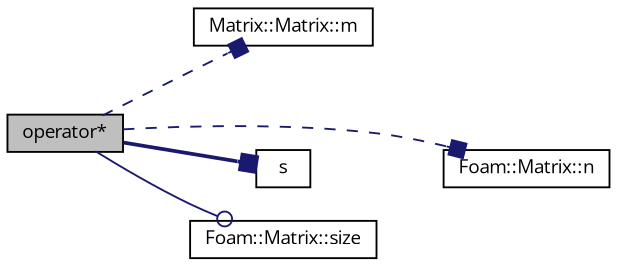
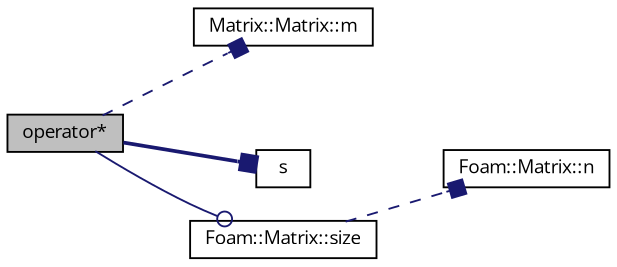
(286, 127) -> (396, 207)
